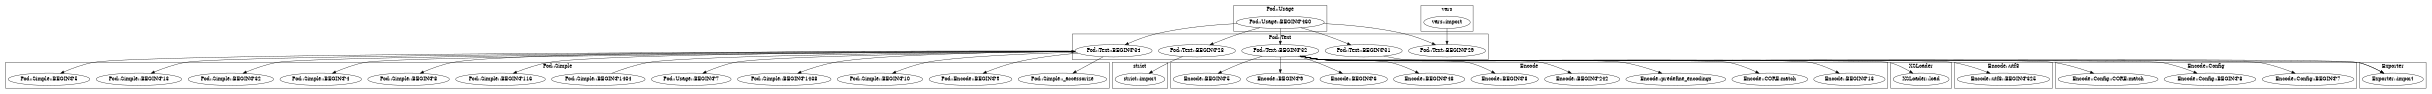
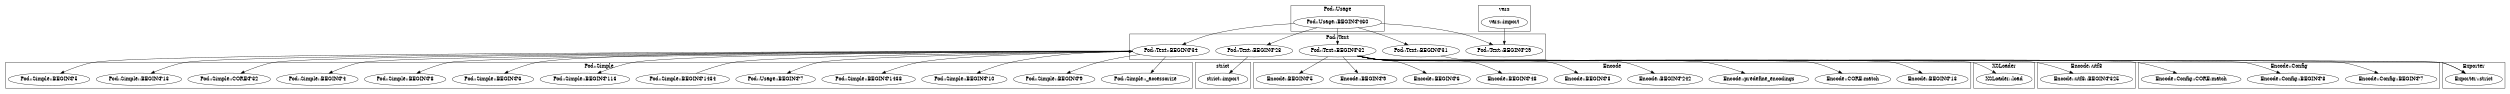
(231, 79) -> (229, 79)
none -> (493, 79)
(971, 79) -> (1054, 79)
(2393, 79) -> (2474, 79)
